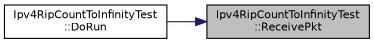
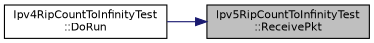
(288, 22) -> (288, 22)
